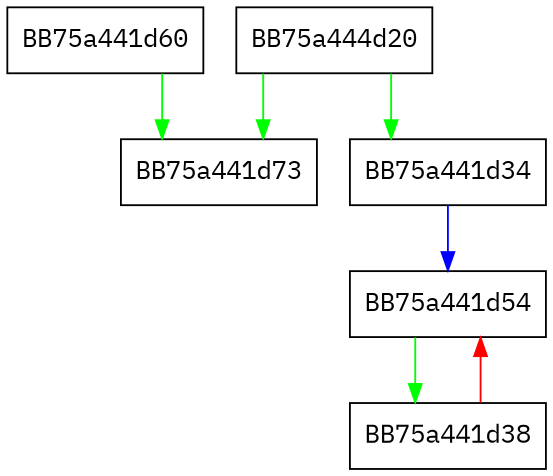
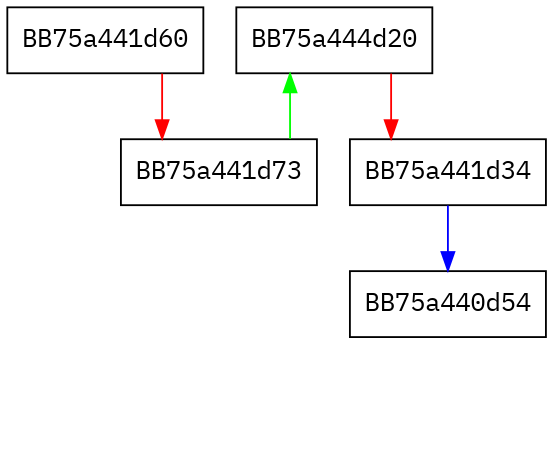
(162, 97) -> (162, 97)
(263, 97) -> (290, 116)
(391, 97) -> (391, 97)
(448, 304) -> (448, 304)
(448, 436) -> none
